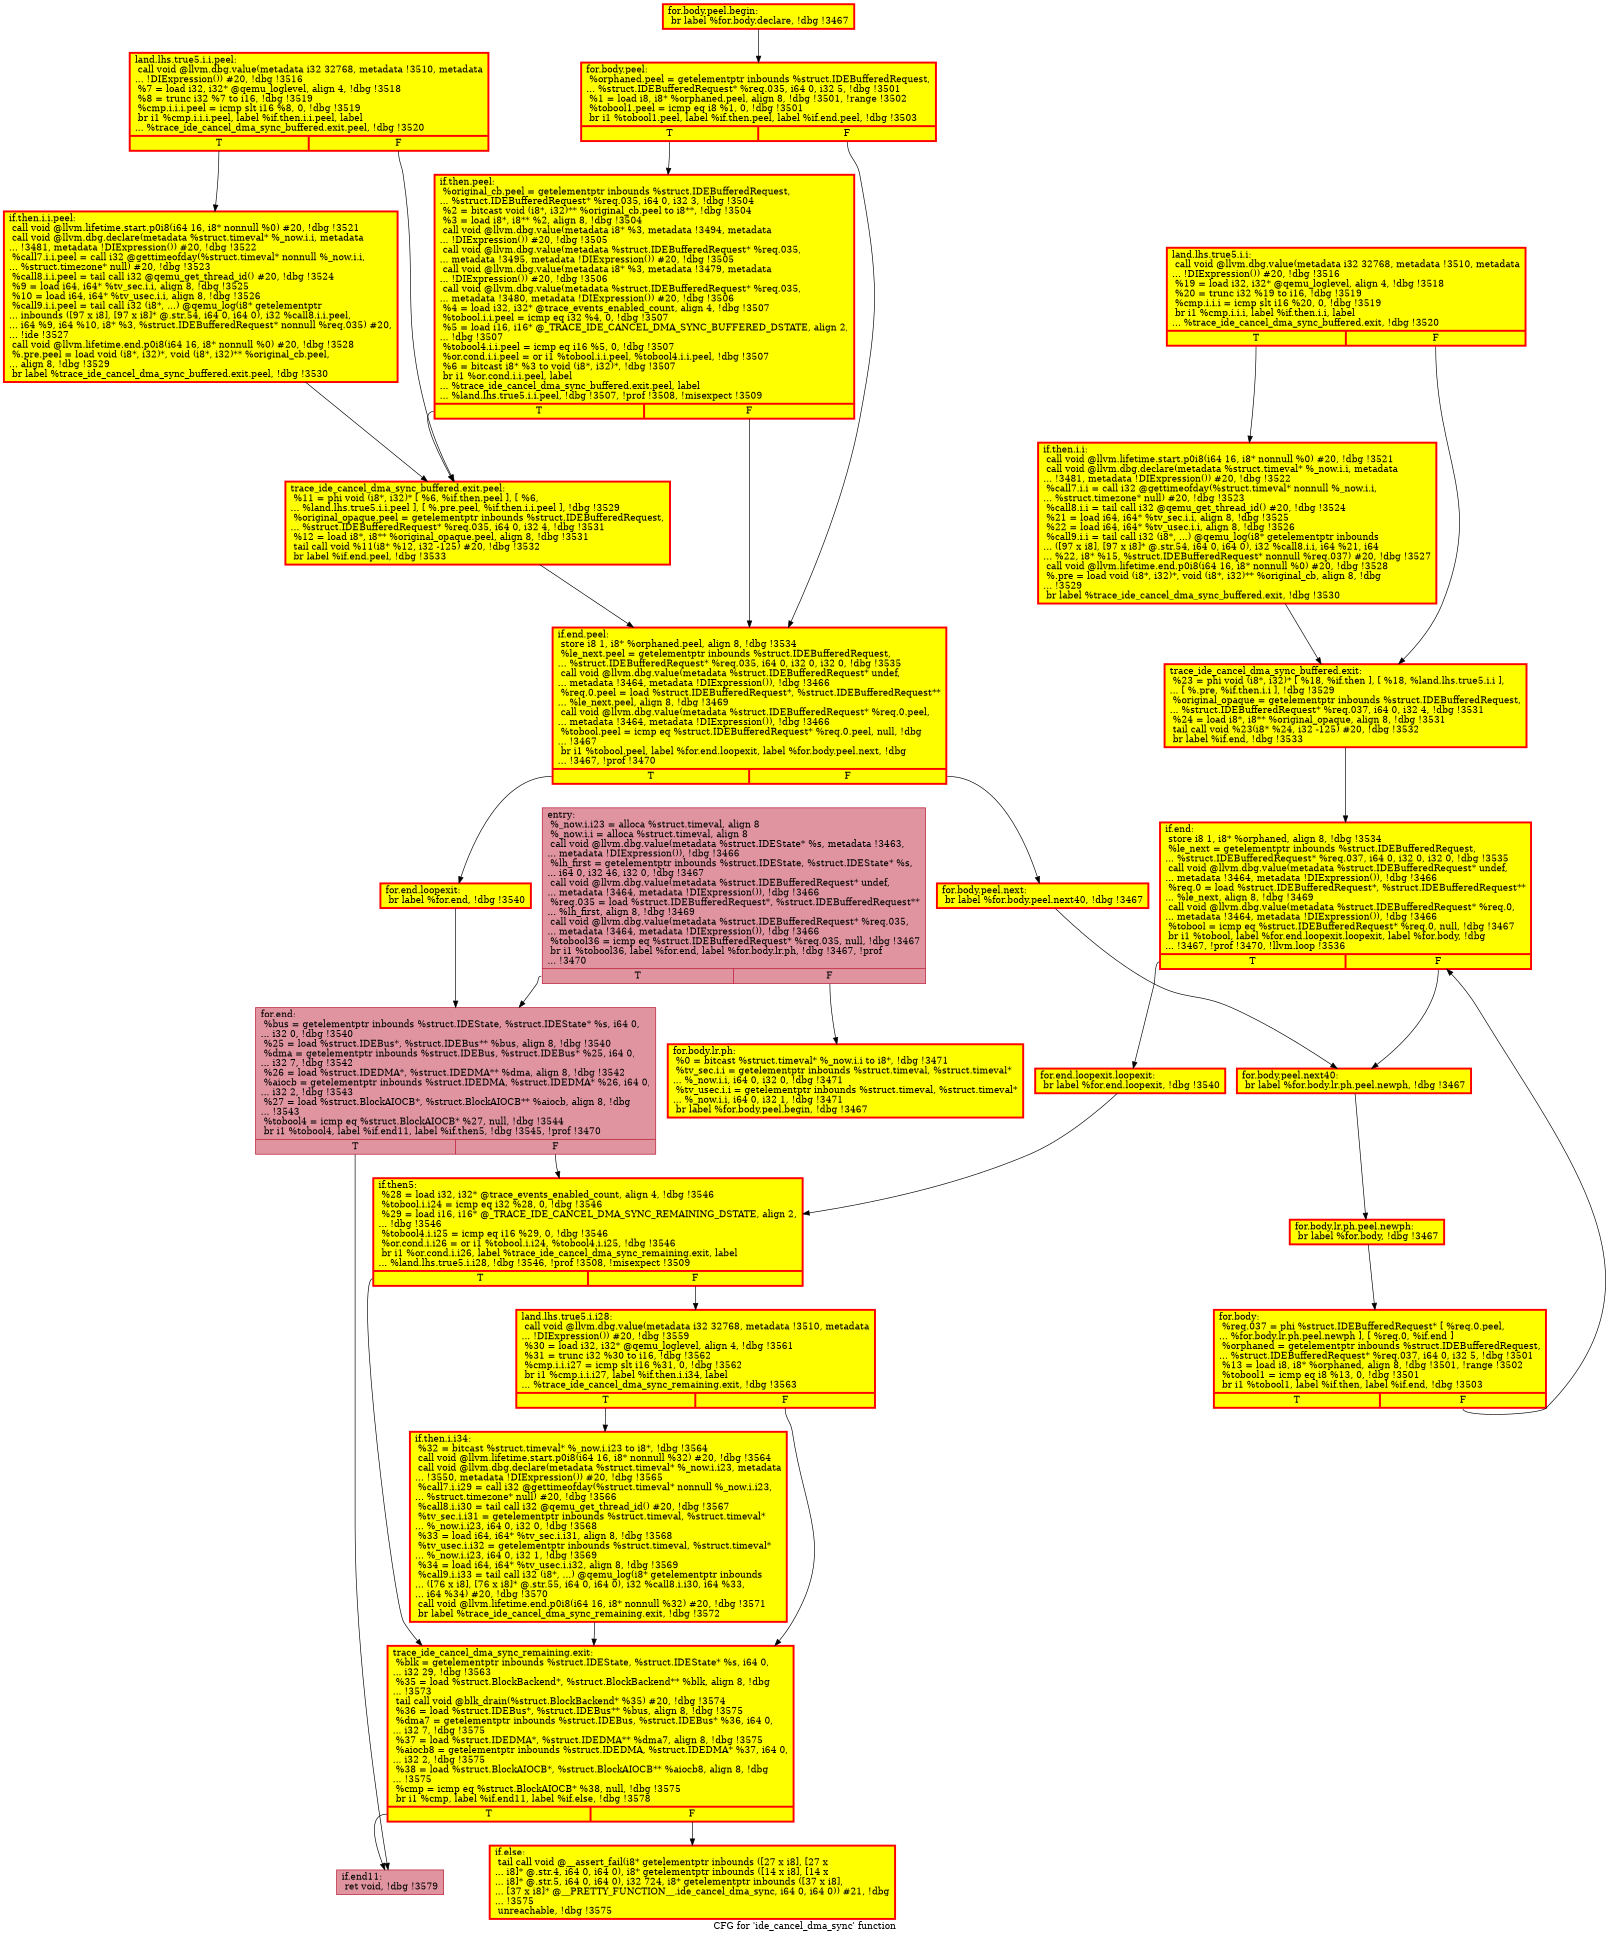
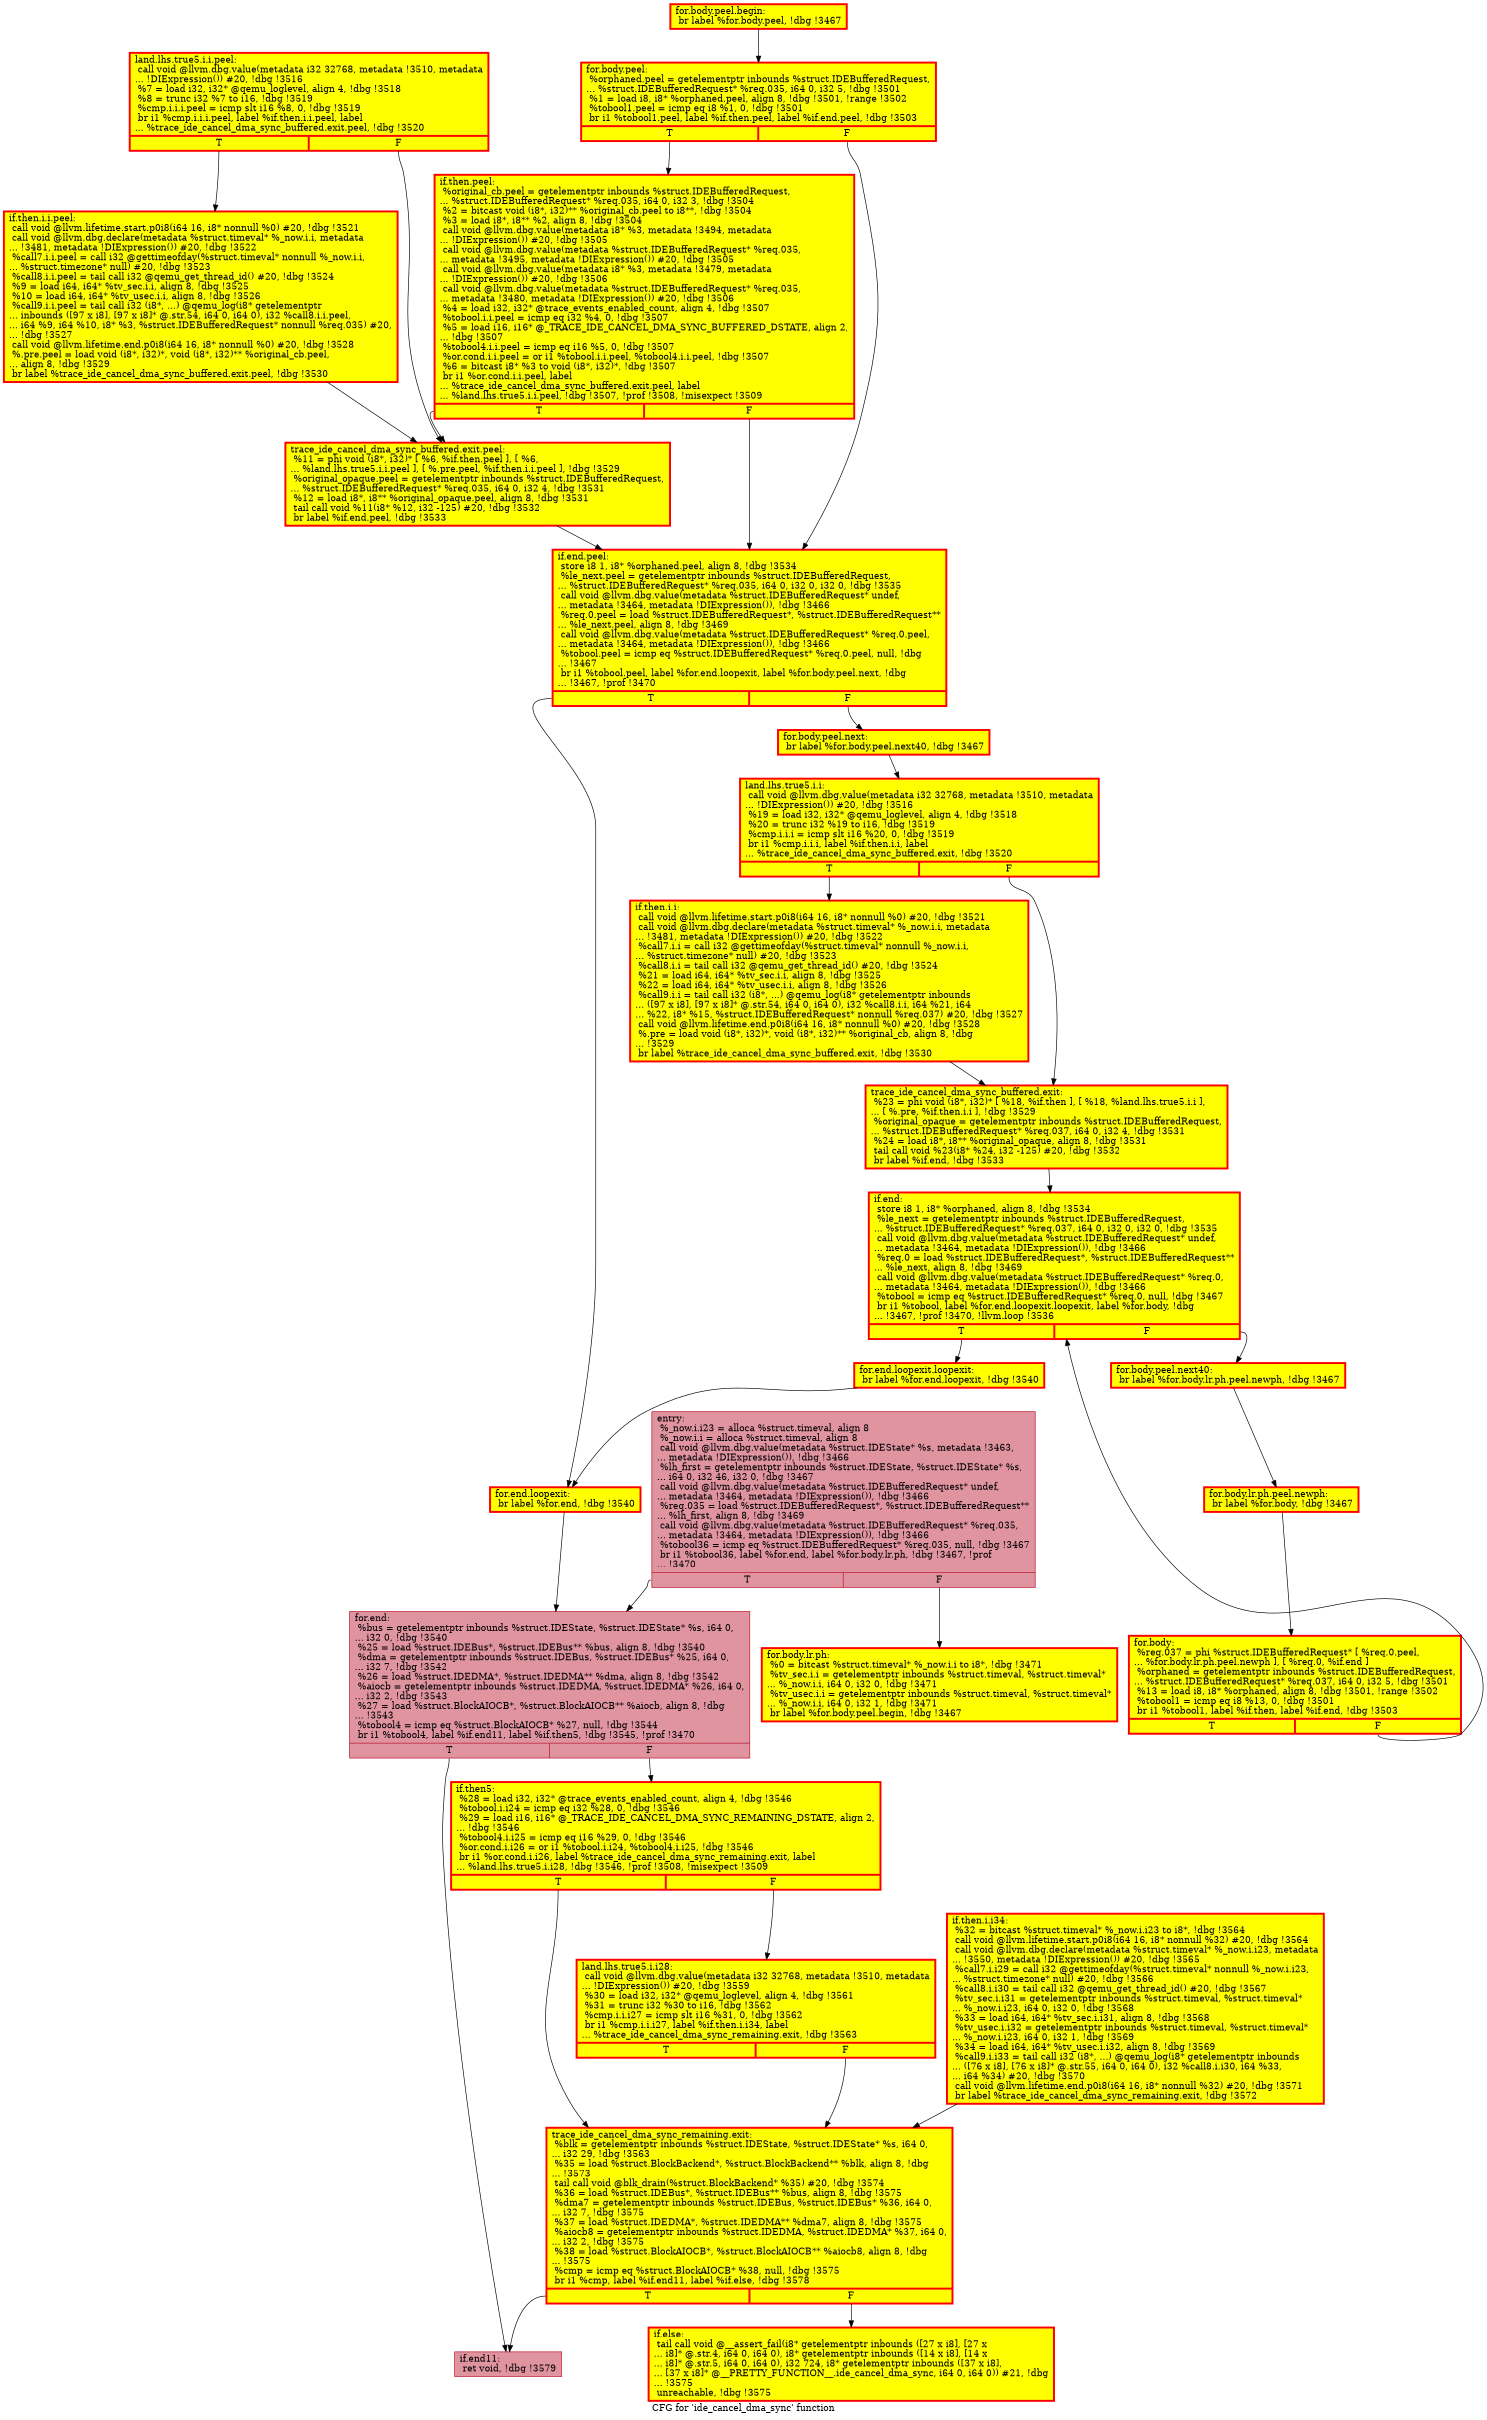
(759, 21) -> (759, 21)
(39, 335) -> (41, 335)
(1188, 996) -> (893, 764)
(973, 1175) -> (700, 1392)
(605, 1416) -> none
